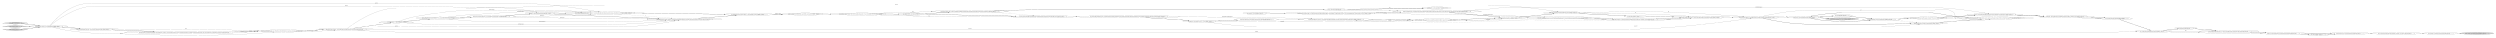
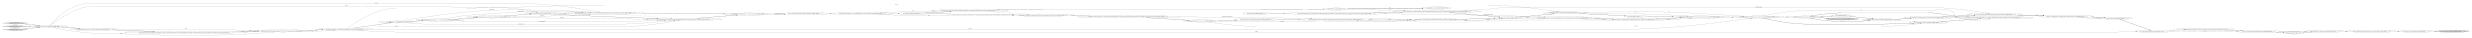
(2186, 28) -> none
